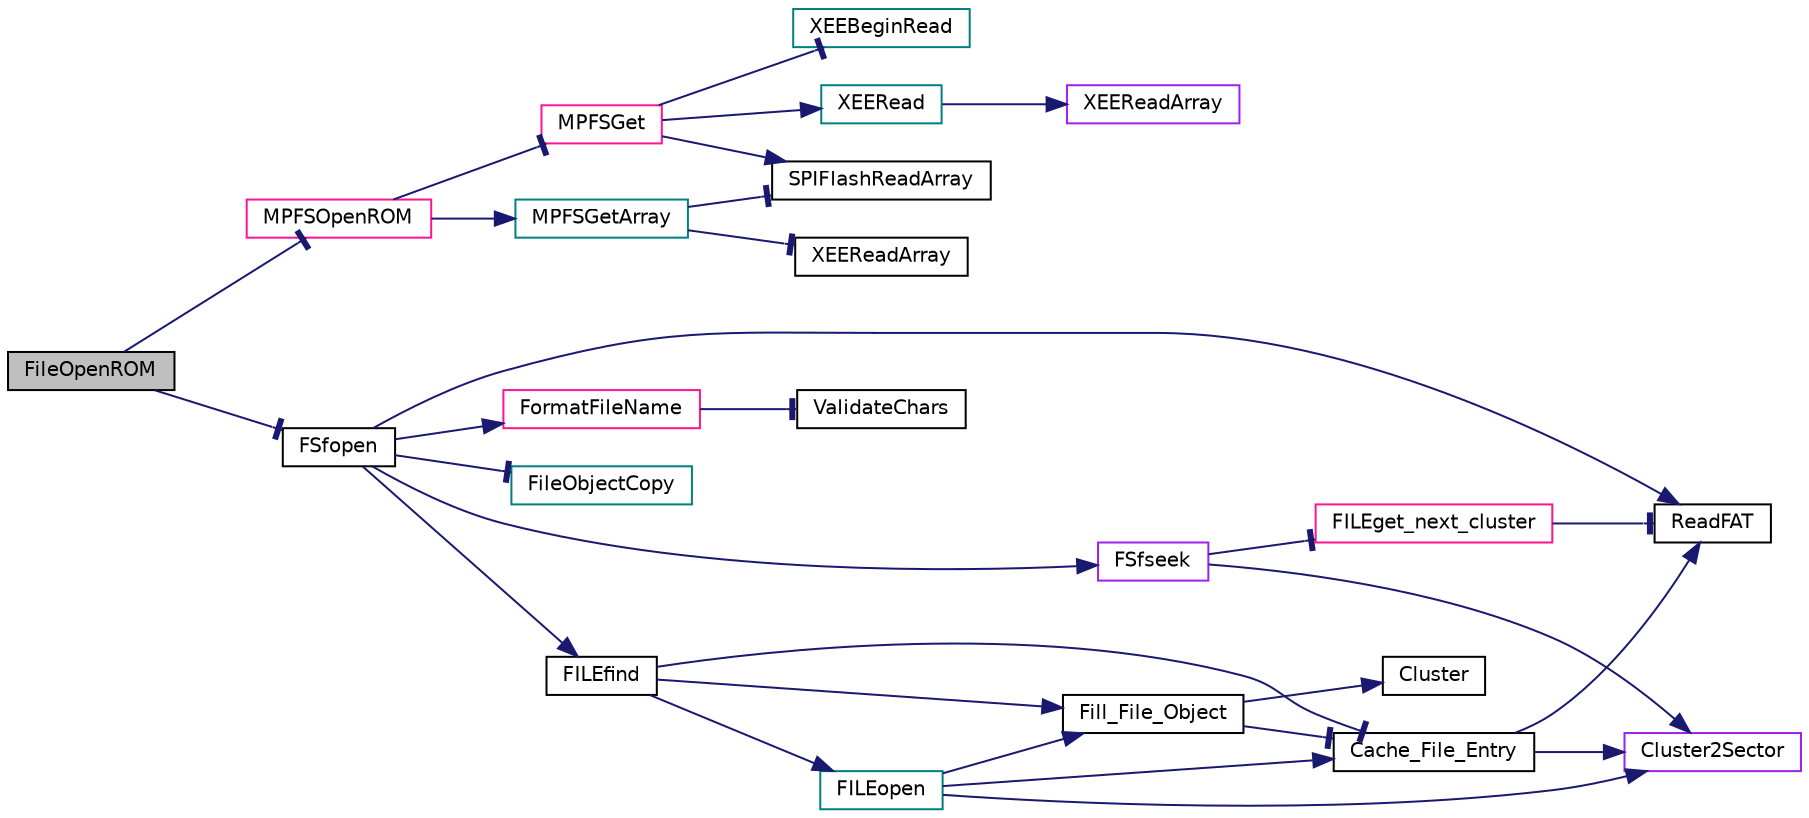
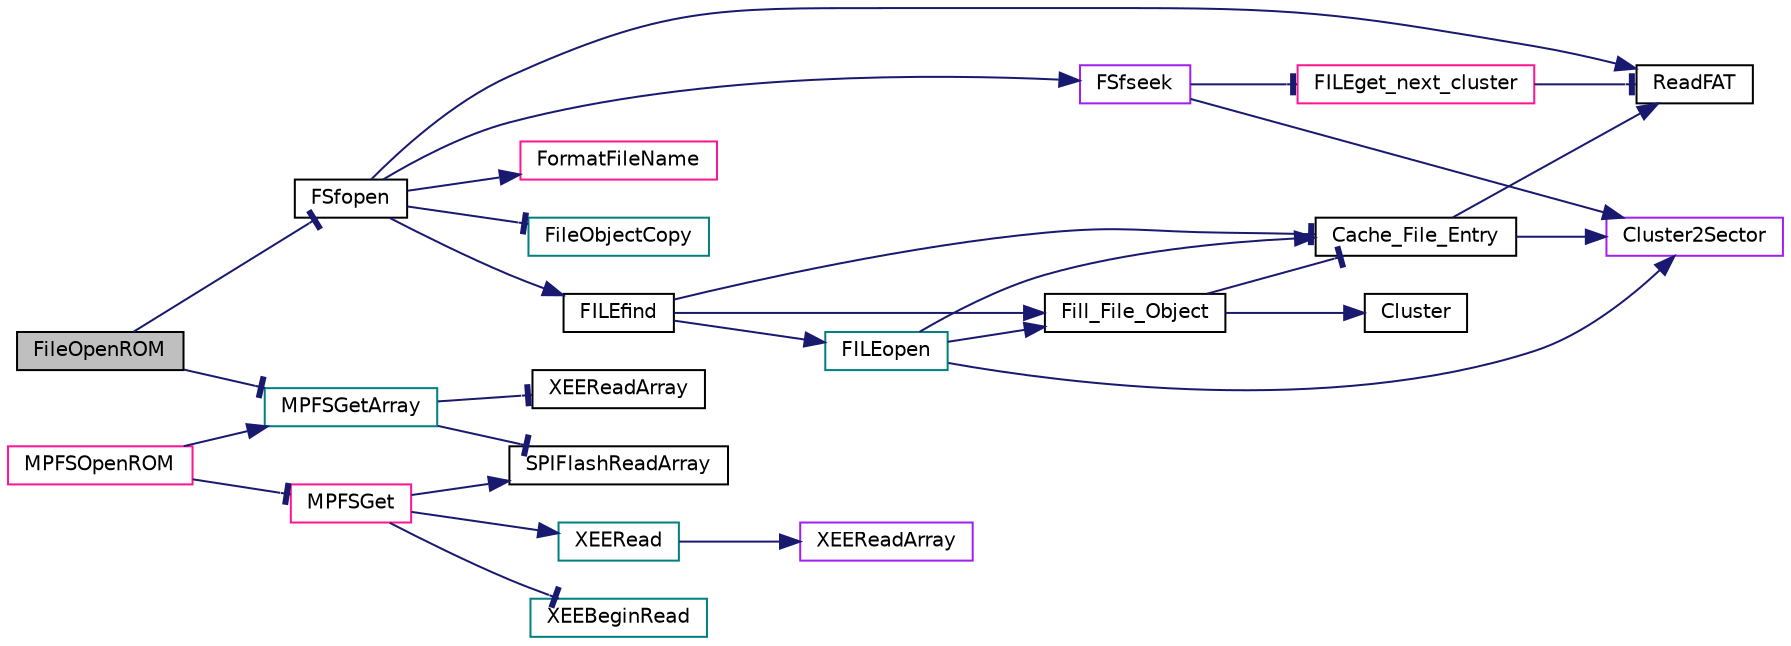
(211, 297) -> (219, 378)
(881, 409) -> none
